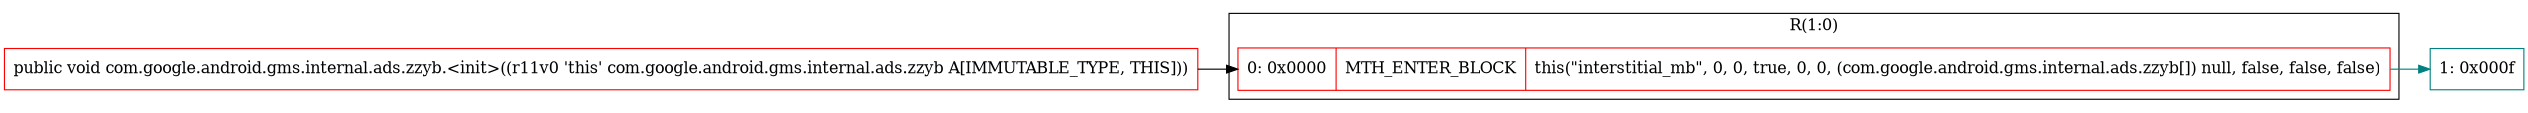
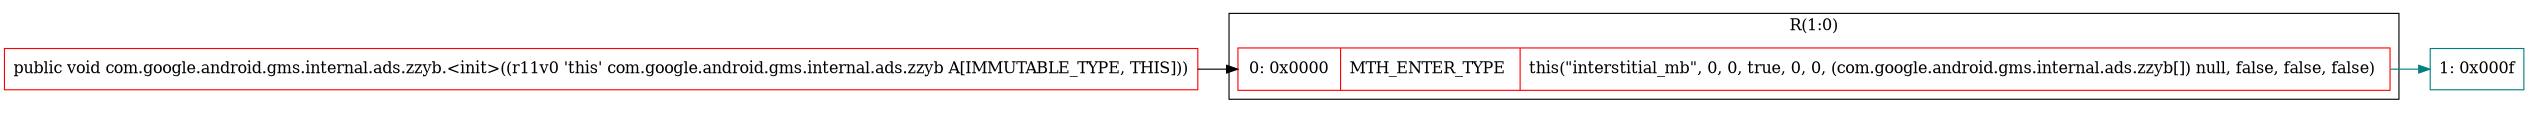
(1431, 69) -> (1428, 69)
